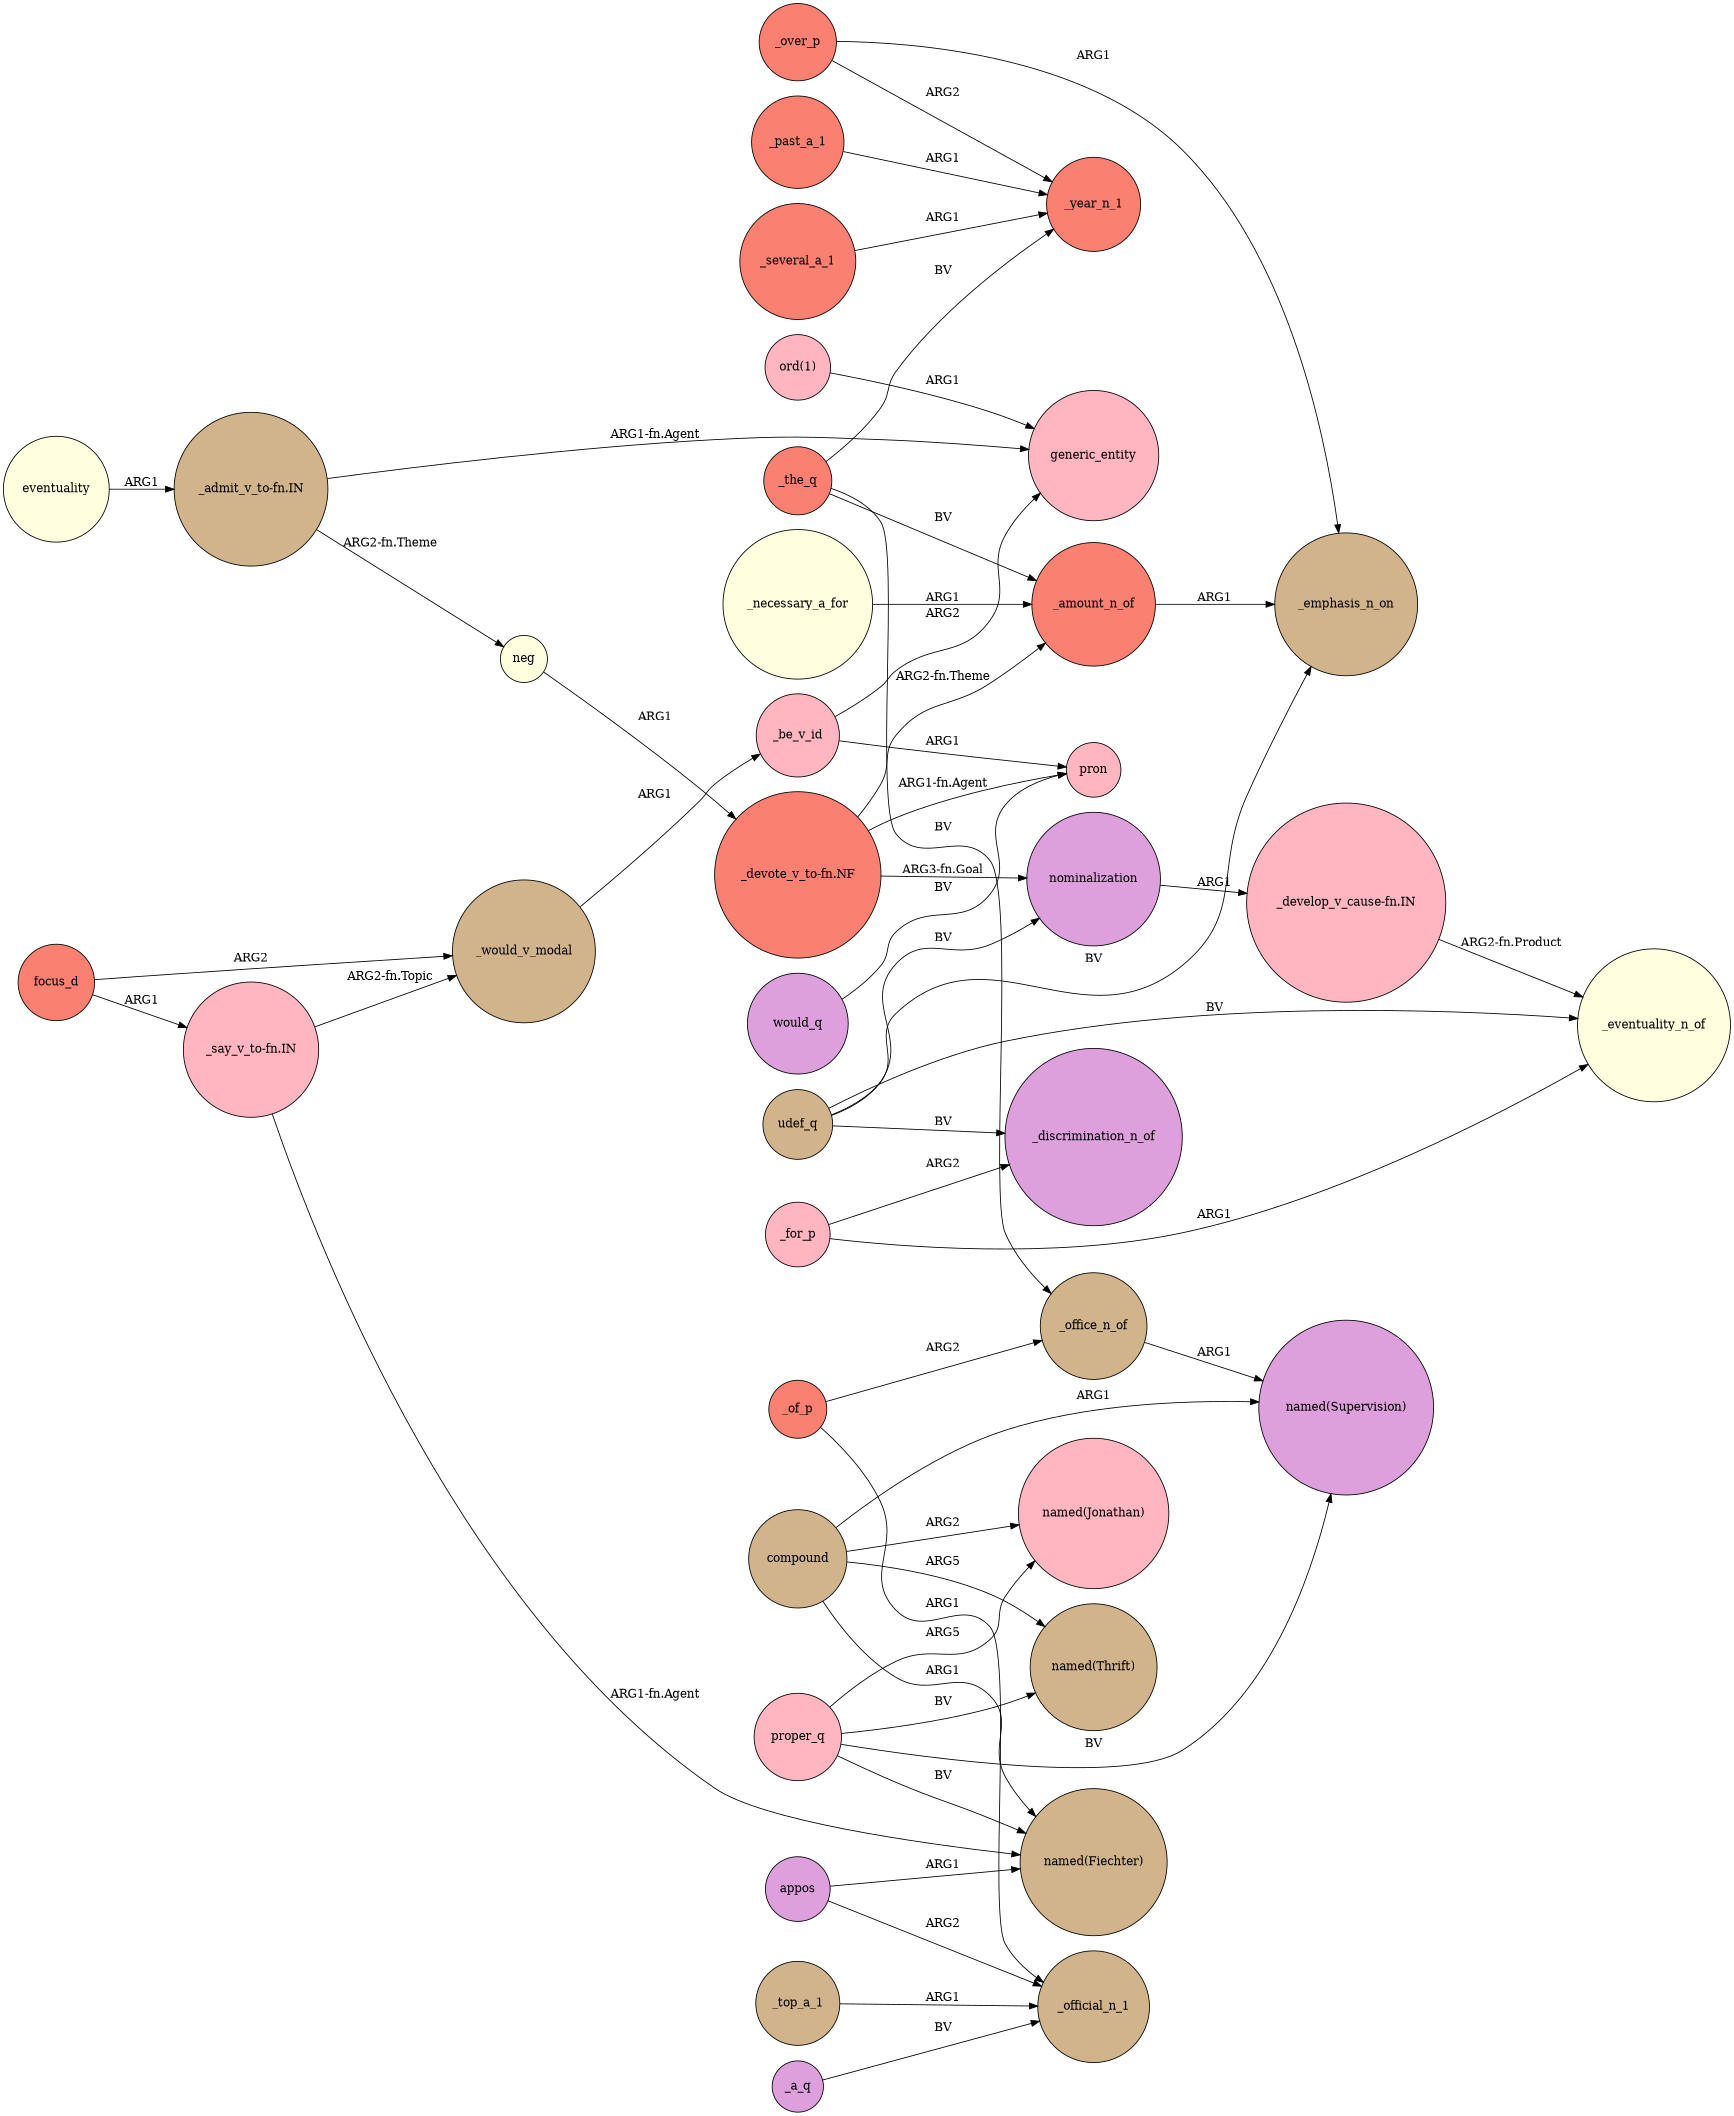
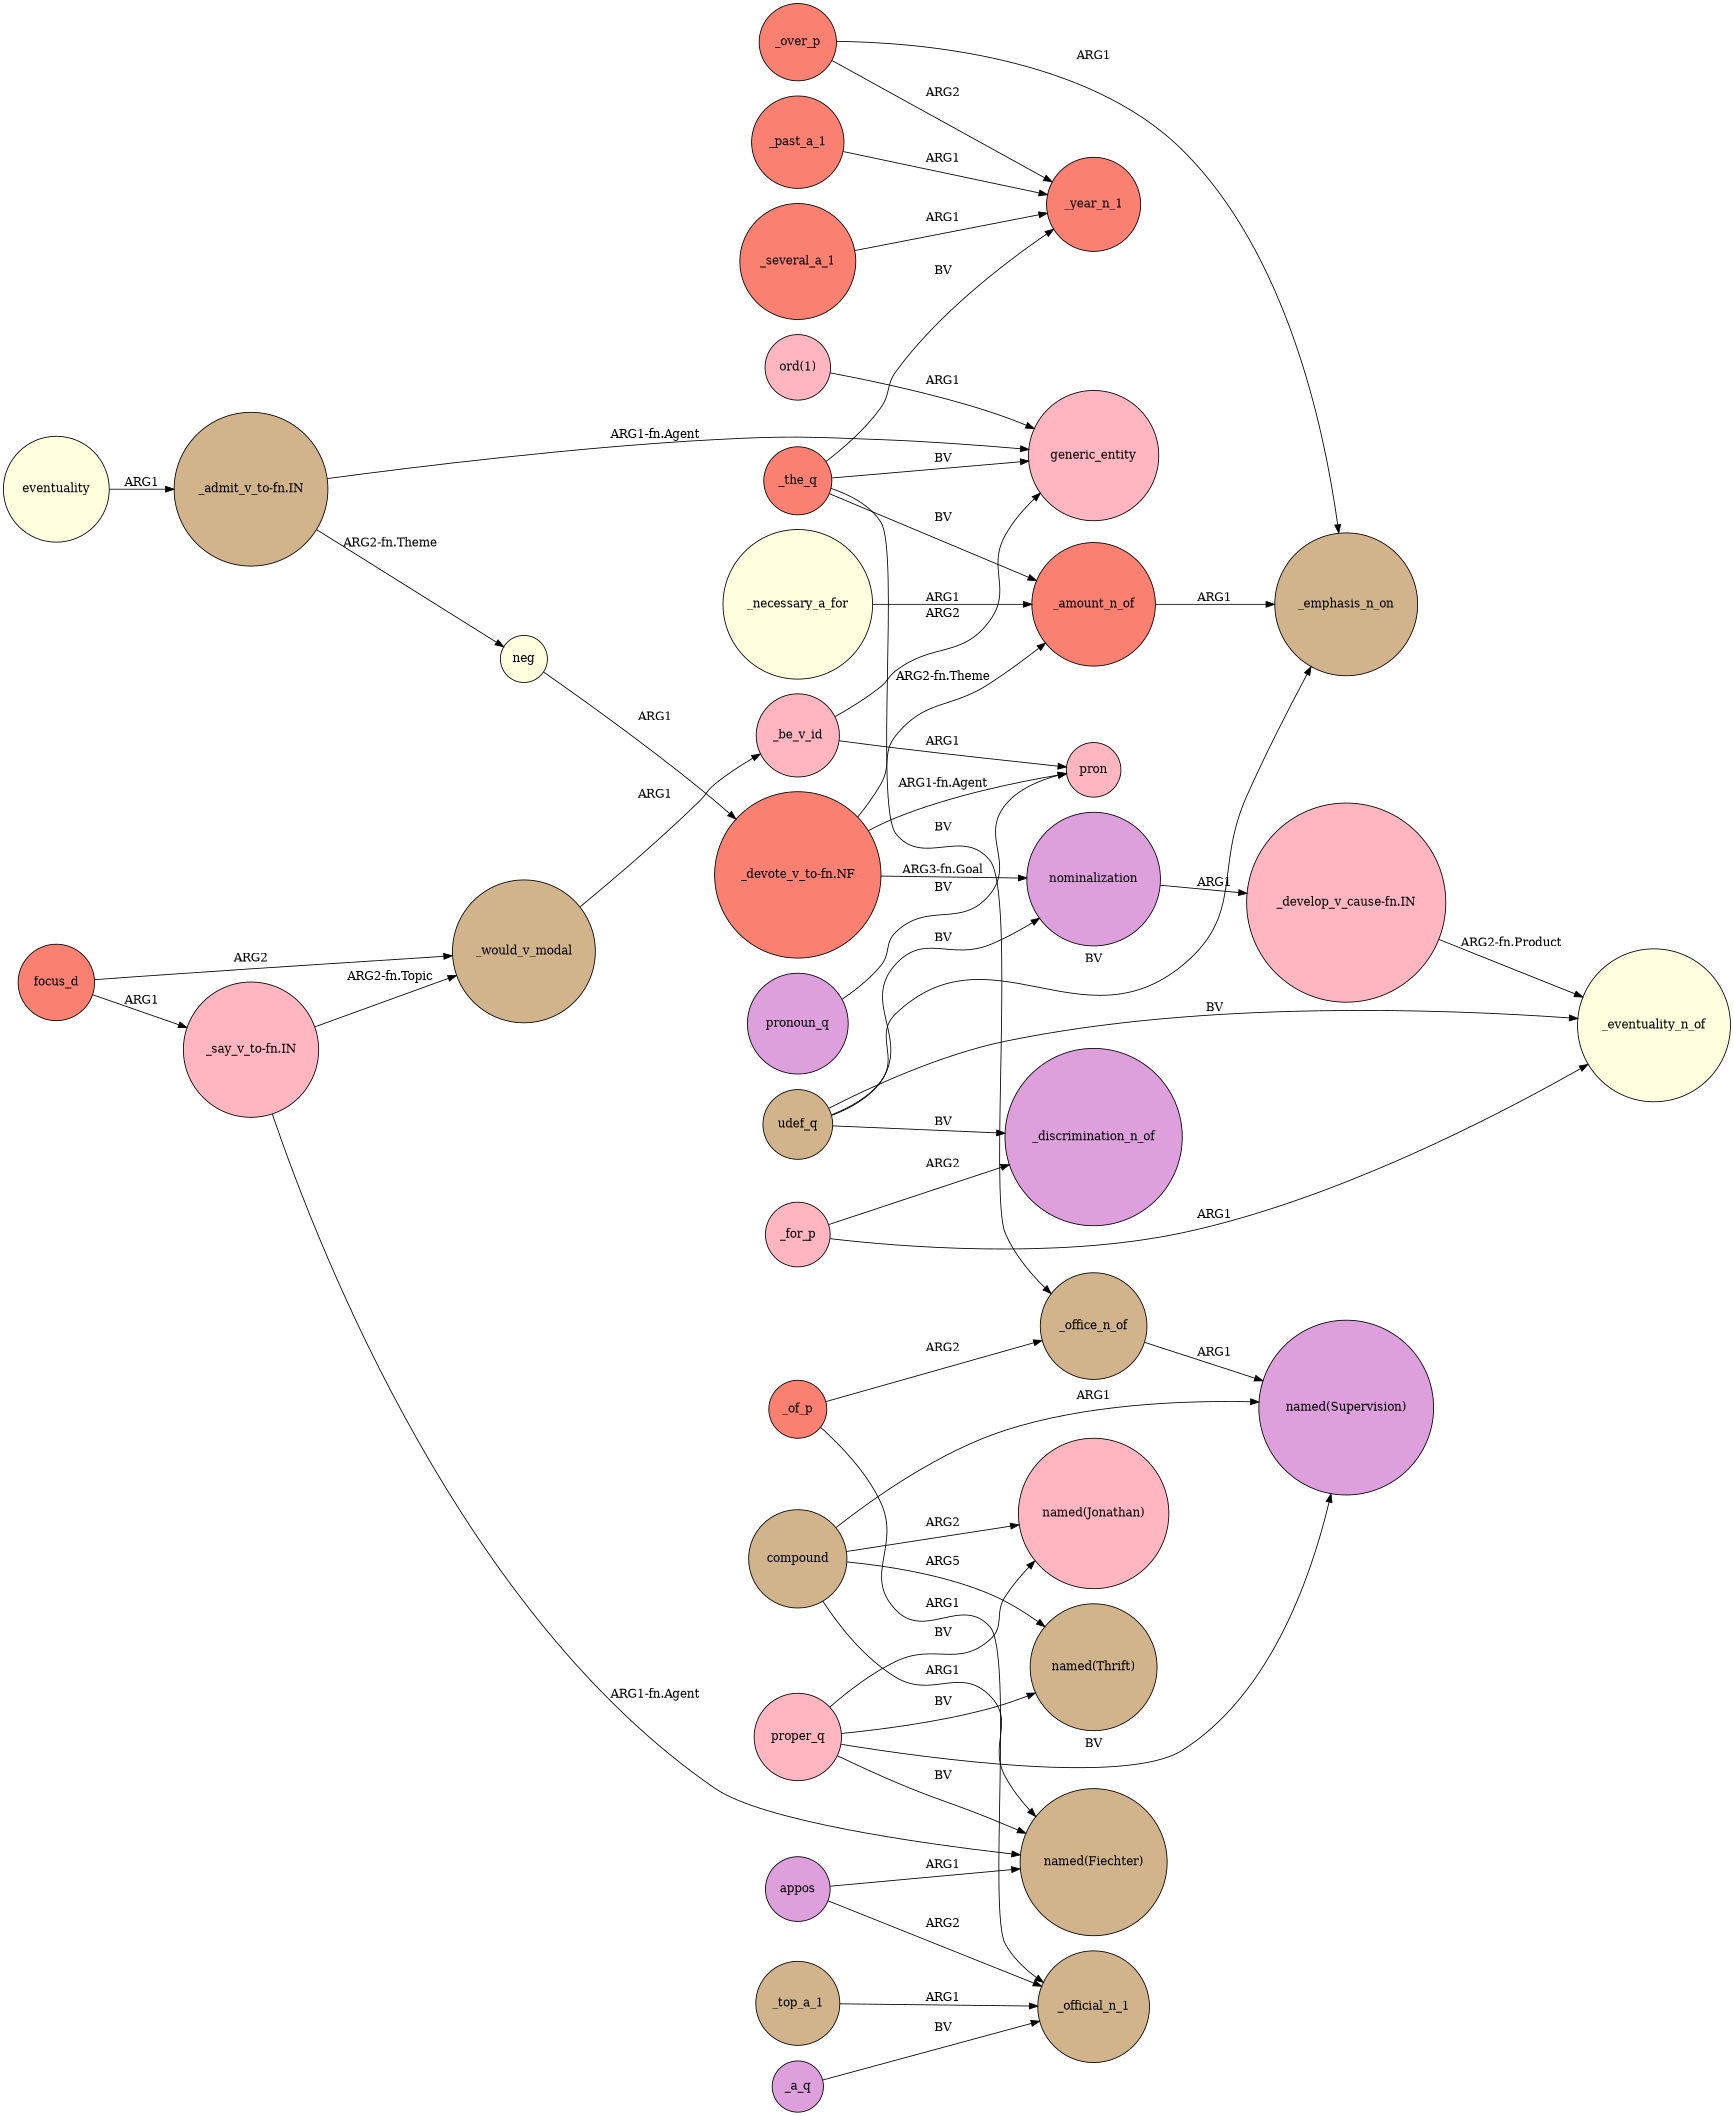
none -> (926, 470)
(798, 1024) -> (798, 1024)
(943, 1633) -> (943, 1633)
